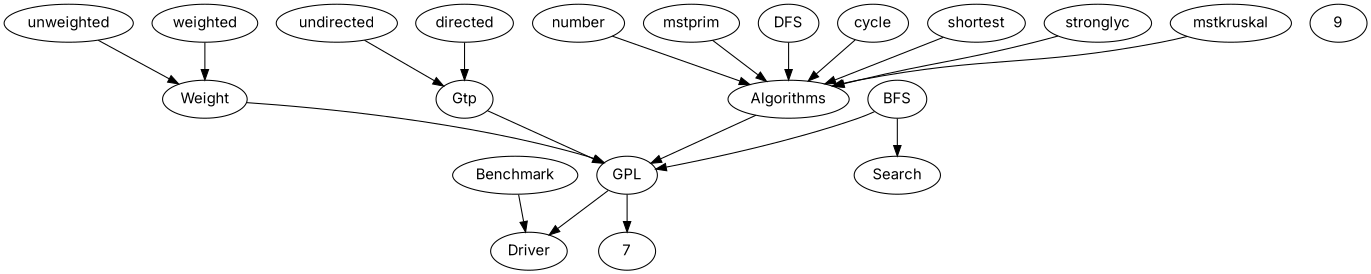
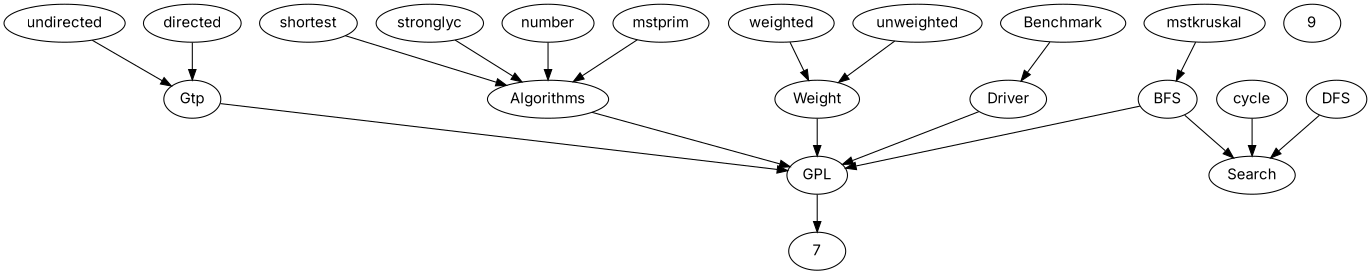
(789, 56) -> (1299, 133)
(836, 57) -> (1252, 132)
(1015, 61) -> (1188, 57)
(583, 209) -> (916, 136)
